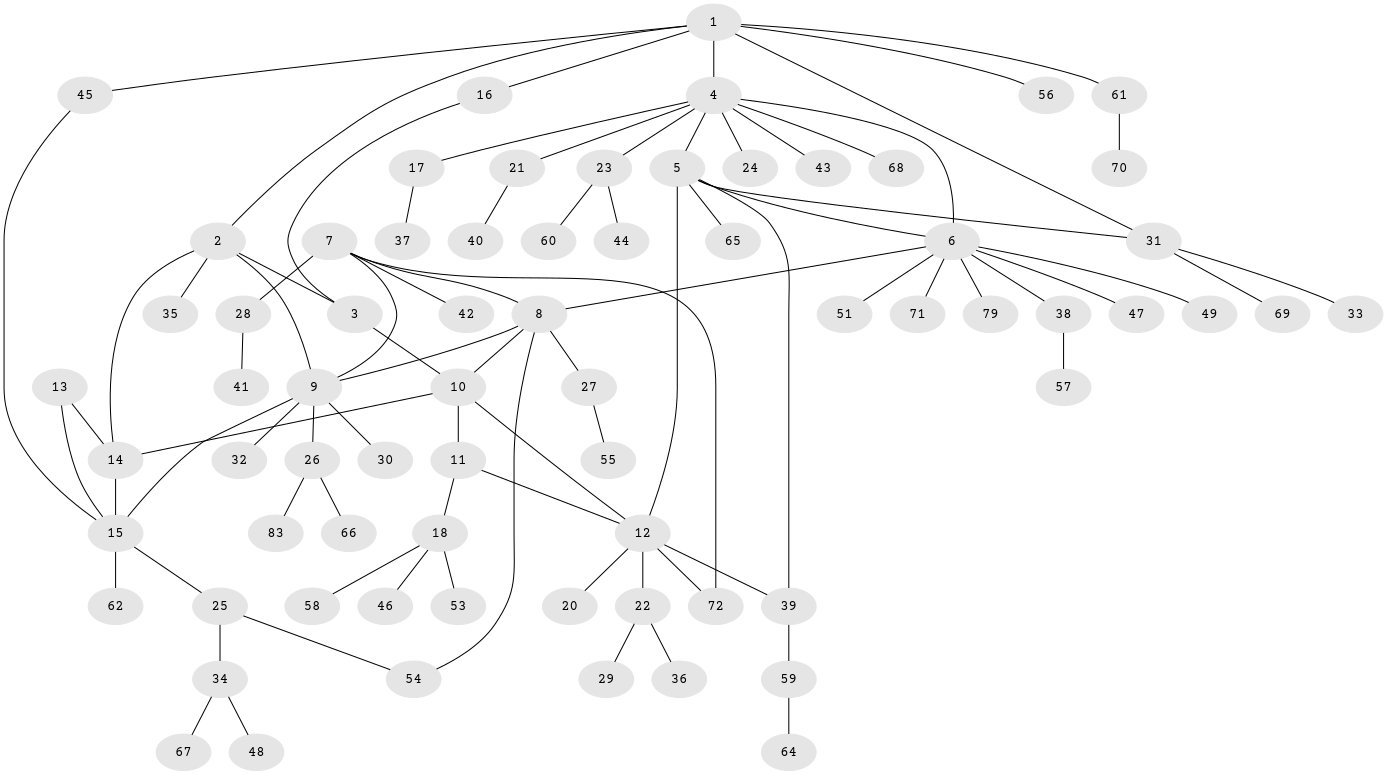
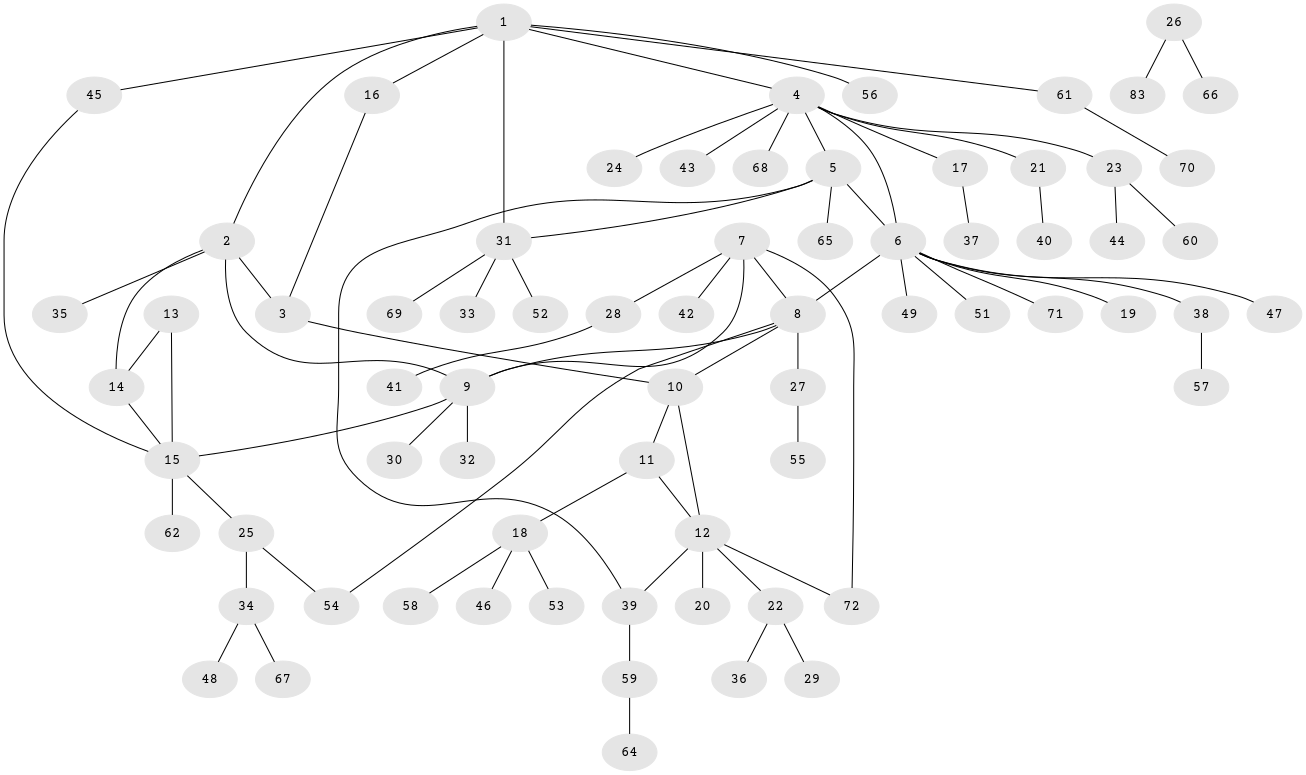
none -> (540, 314)
(991, 314) -> (1128, 314)
(677, 353) -> none
(287, 424) -> none
(313, 425) -> none
